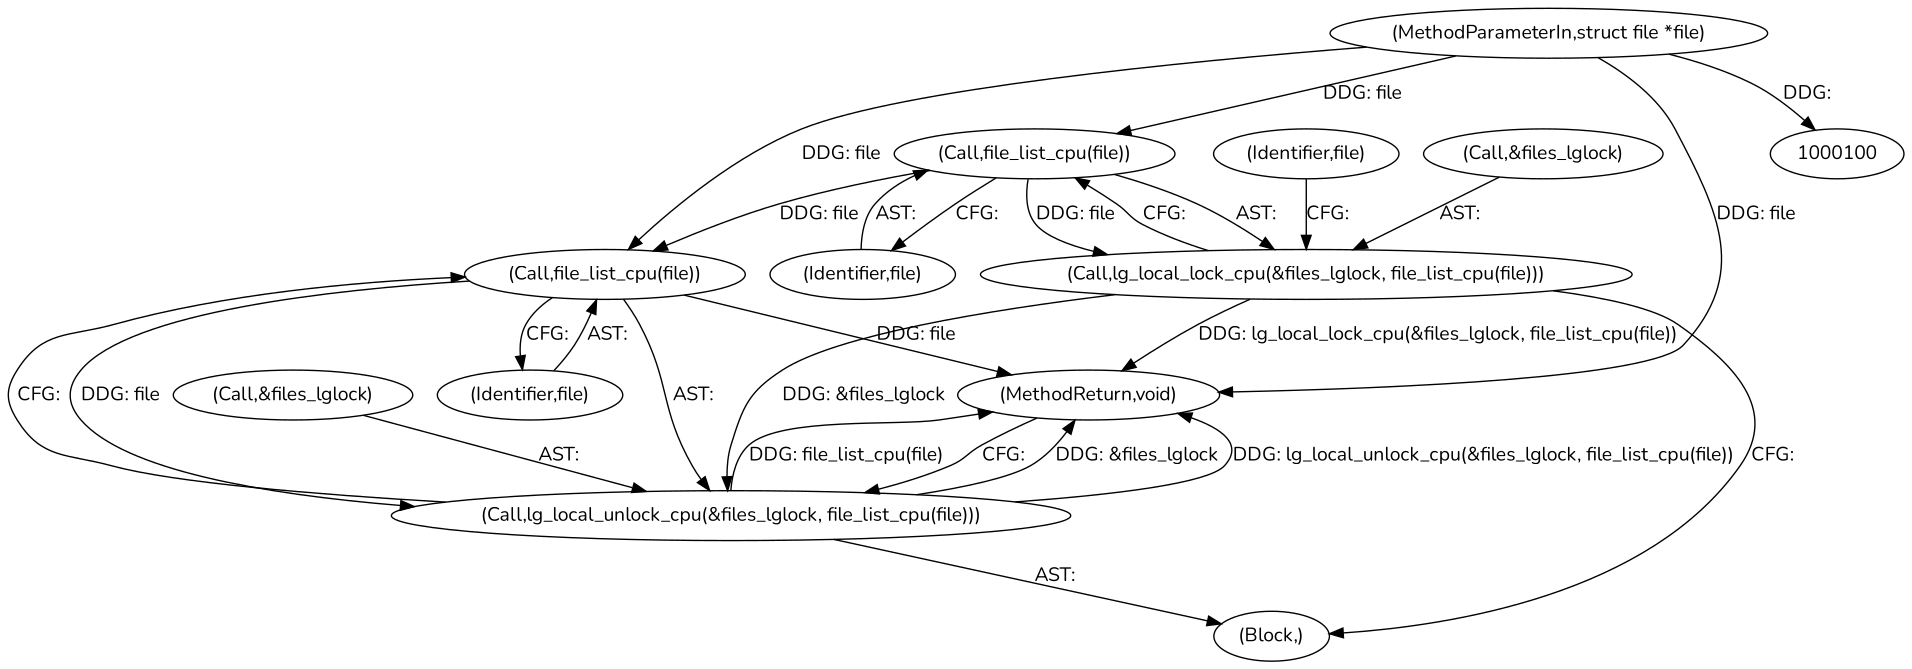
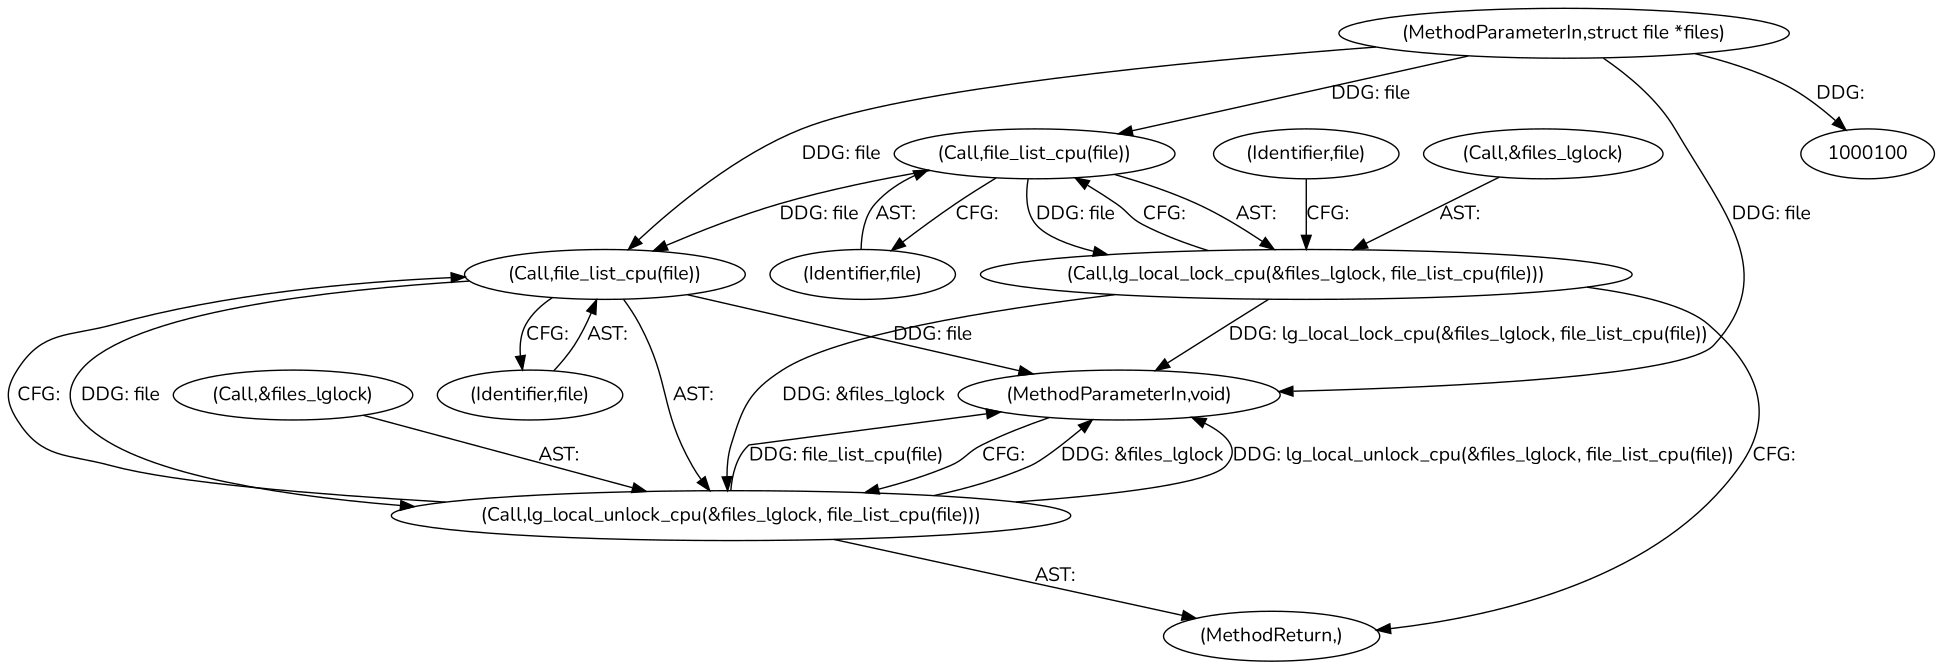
(1549, 33) -> (1564, 33)
(1089, 395) -> (1119, 395)
(1272, 636) -> (1272, 636)
